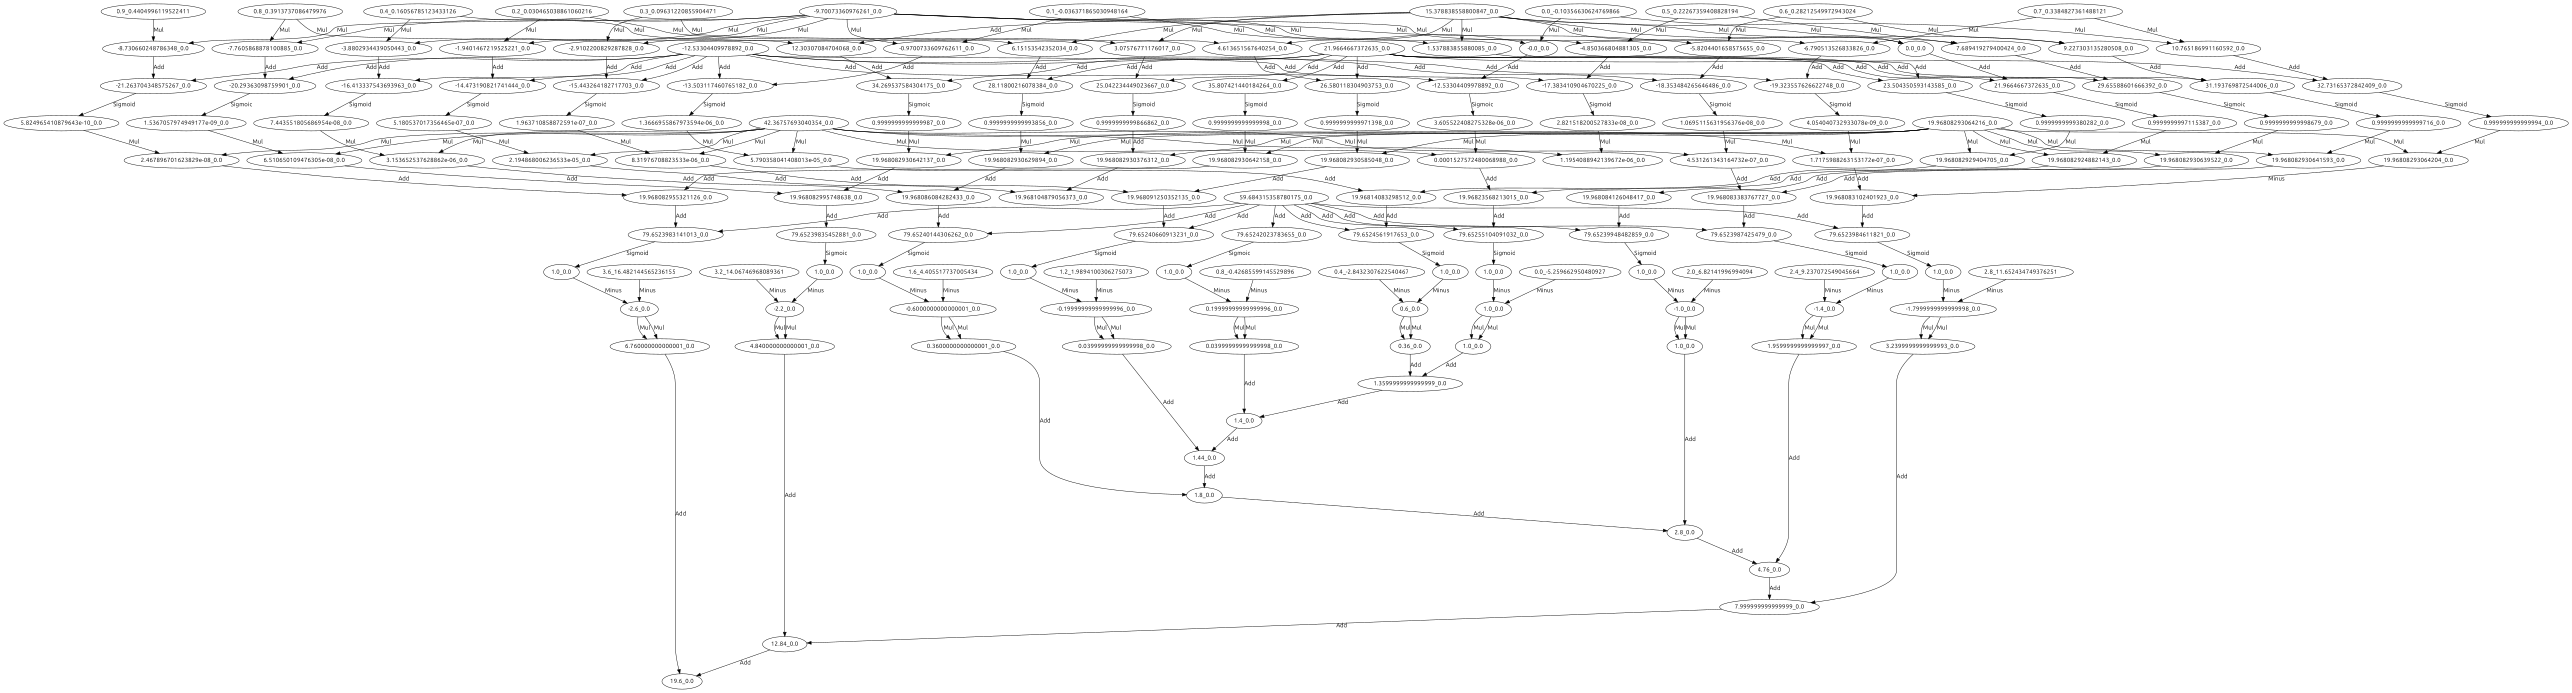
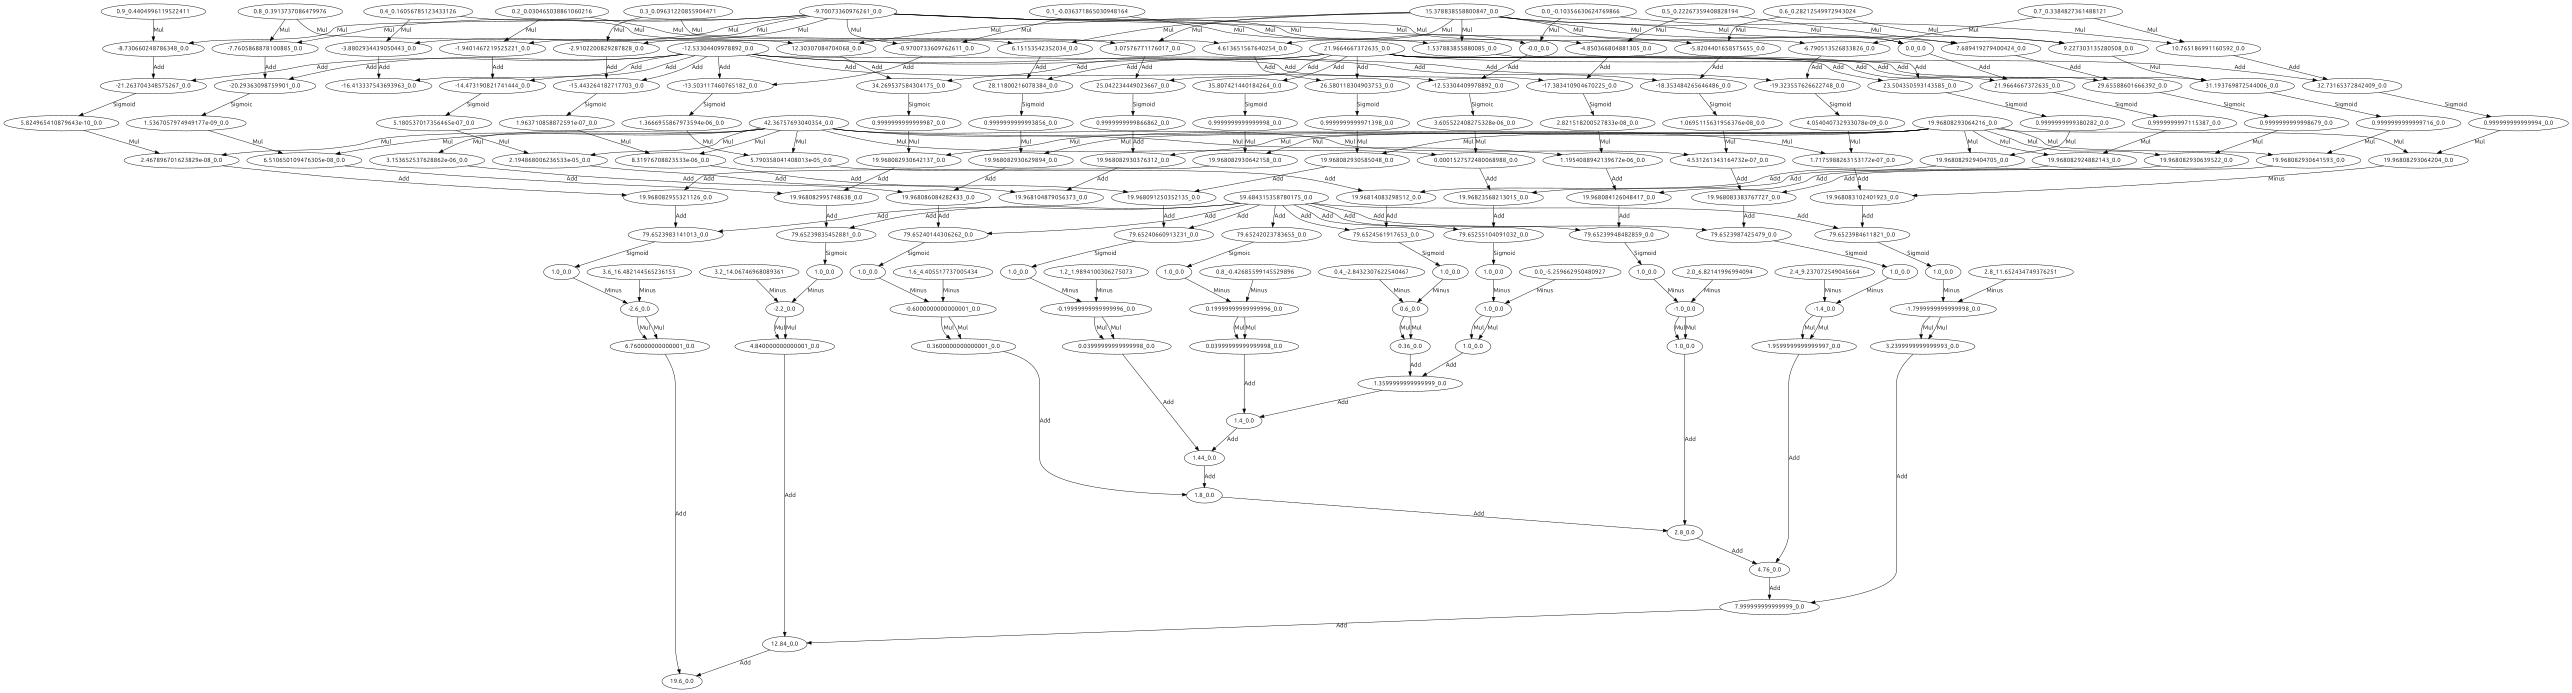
(996, 30) -> (996, 30)
(2155, 67) -> (2155, 67)
(311, 123) -> none
none -> (1610, 177)
none -> (1047, 207)
